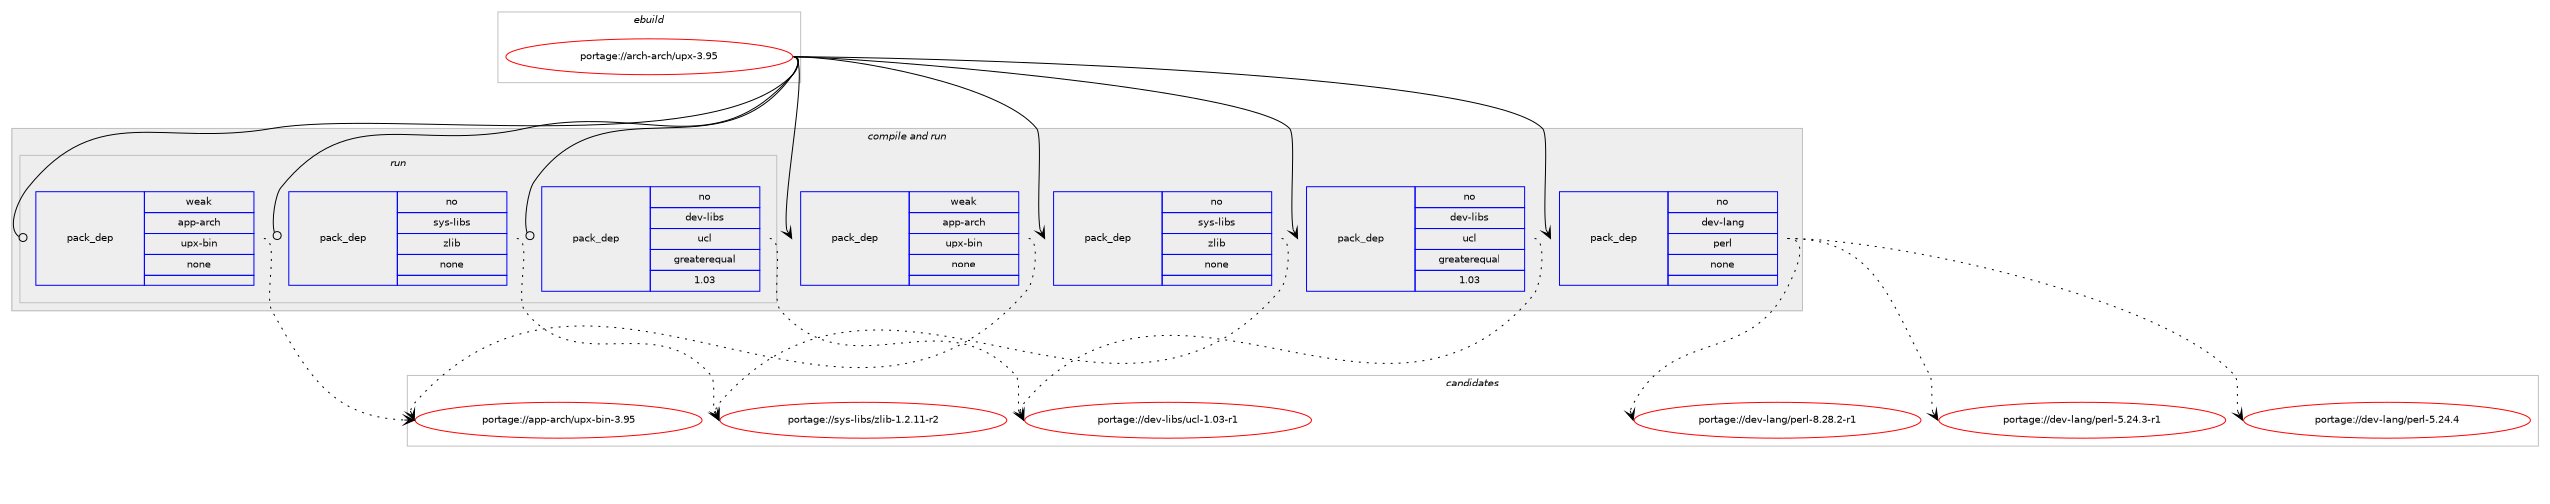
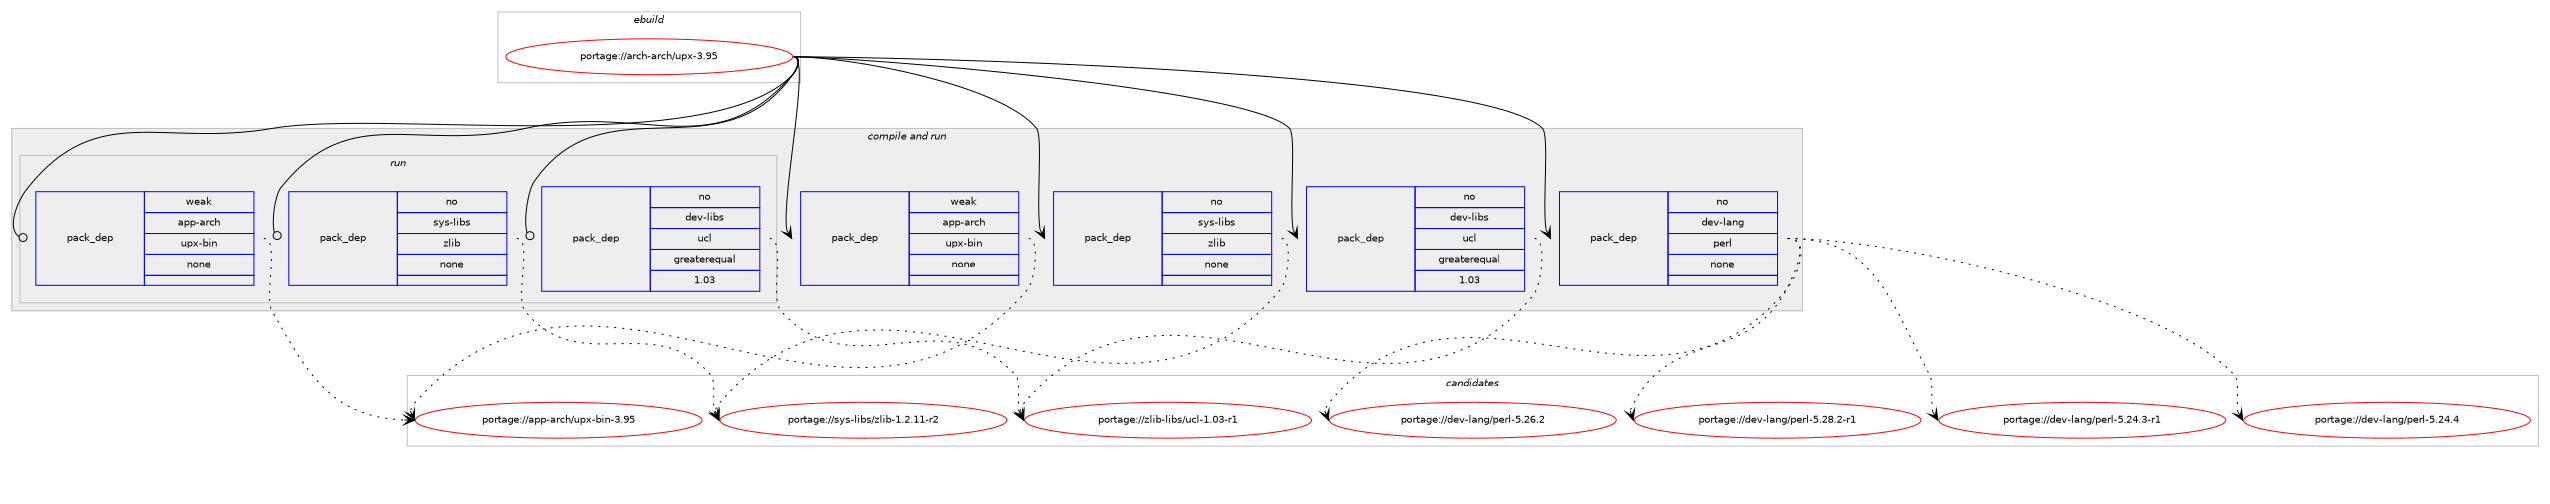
(1168, 420) -> (1168, 420)
none -> (1473, 420)
(1778, 420) -> (1778, 420)
